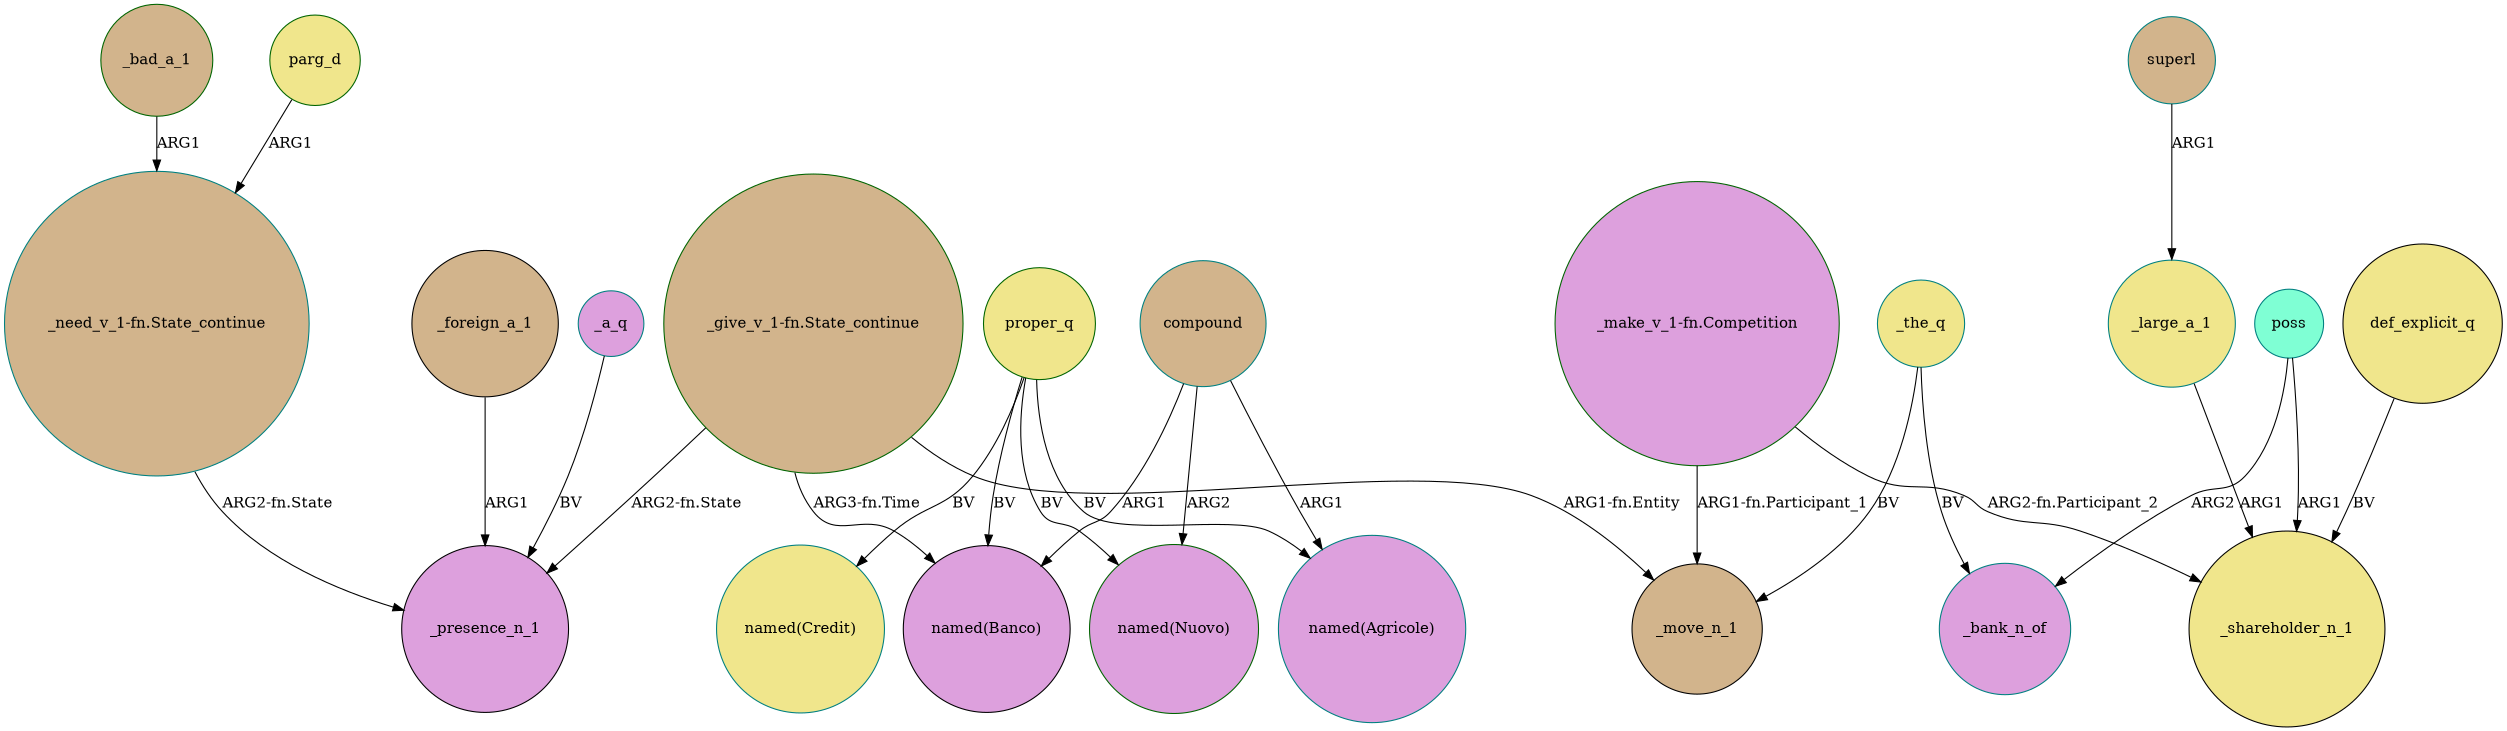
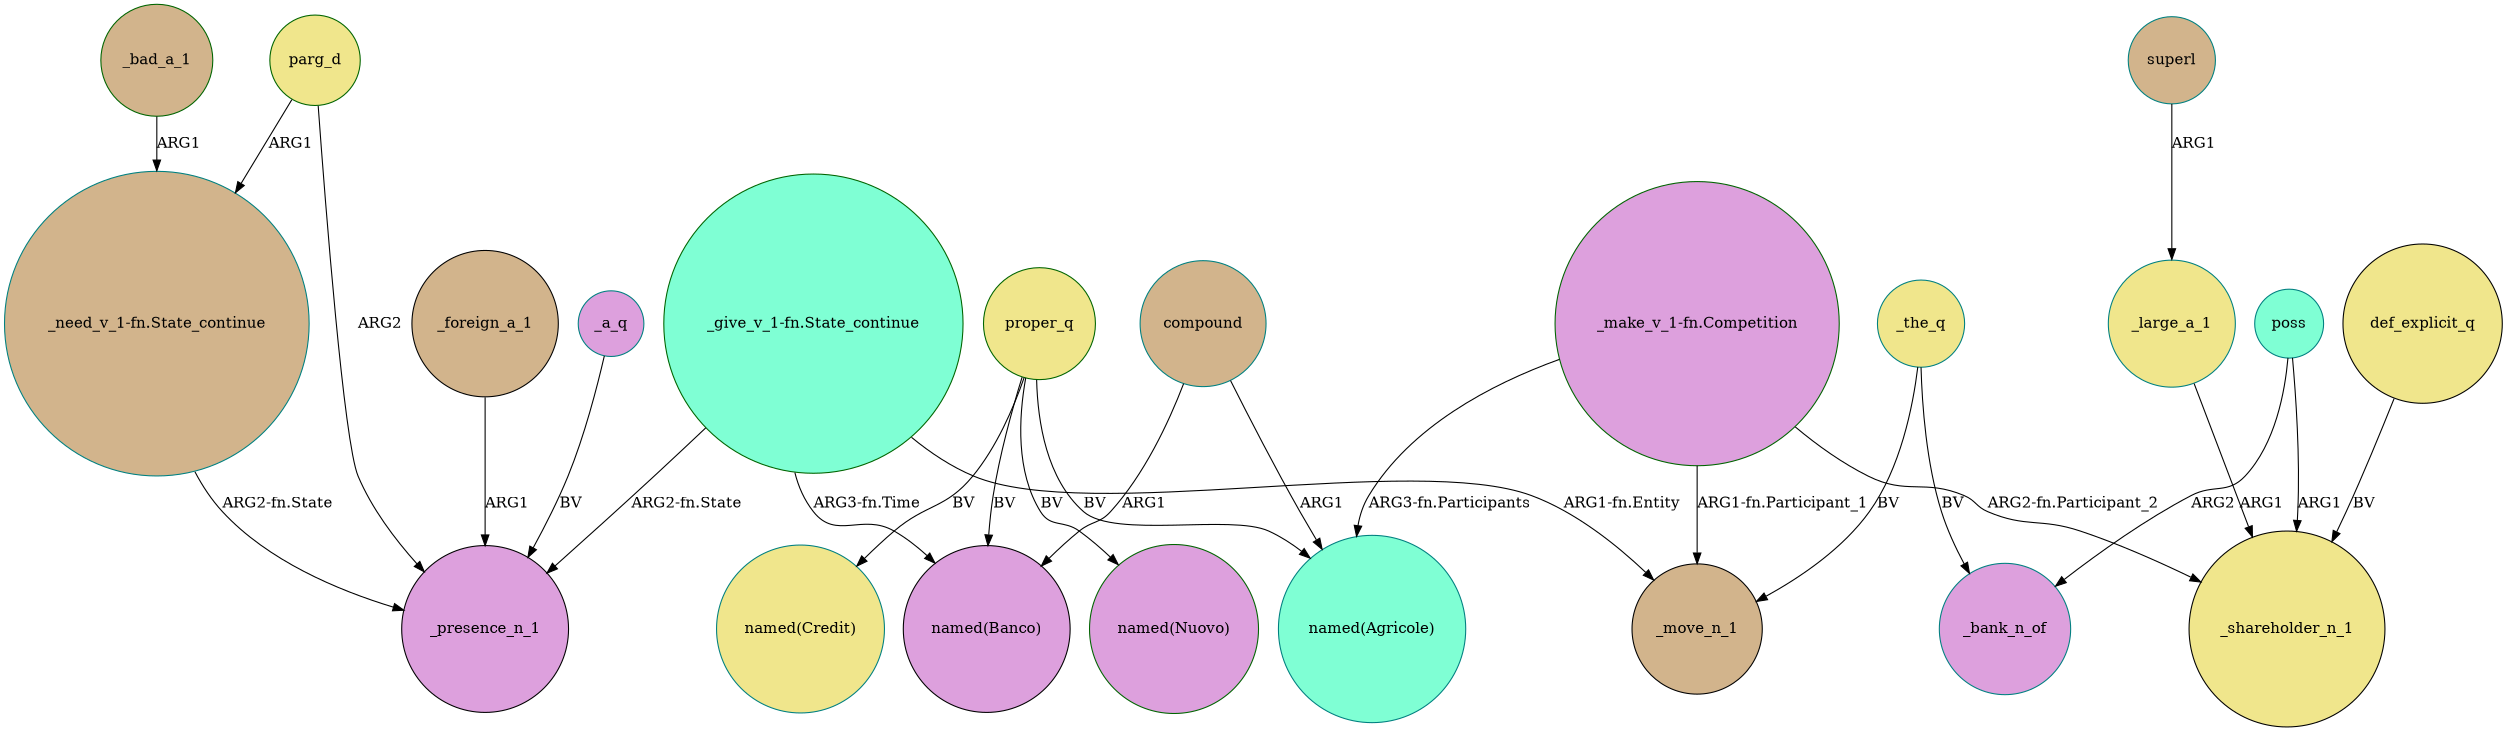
(813, 324) -> (813, 324)
none -> (338, 345)
none -> (1440, 421)
(1190, 460) -> none
(1372, 629) -> (1372, 629)
